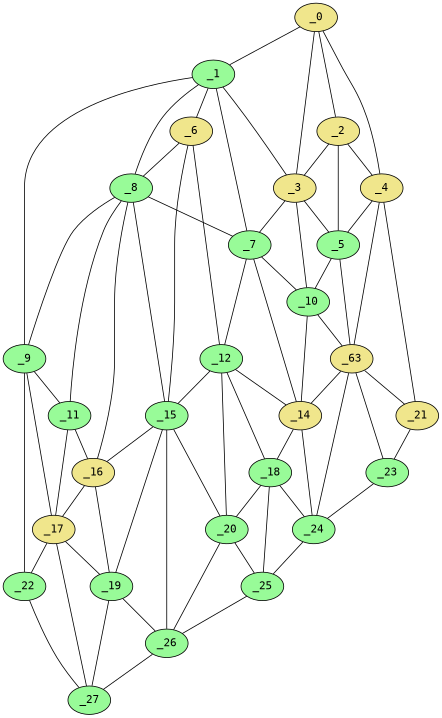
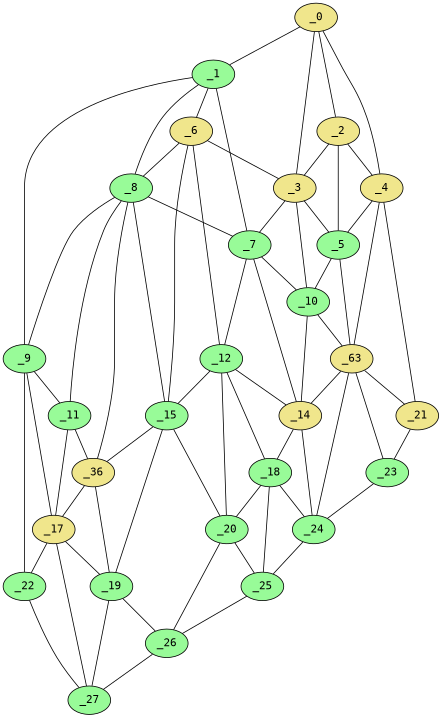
(256, 130) -> (243, 160)
(93, 473) -> (93, 473)
(167, 529) -> none
